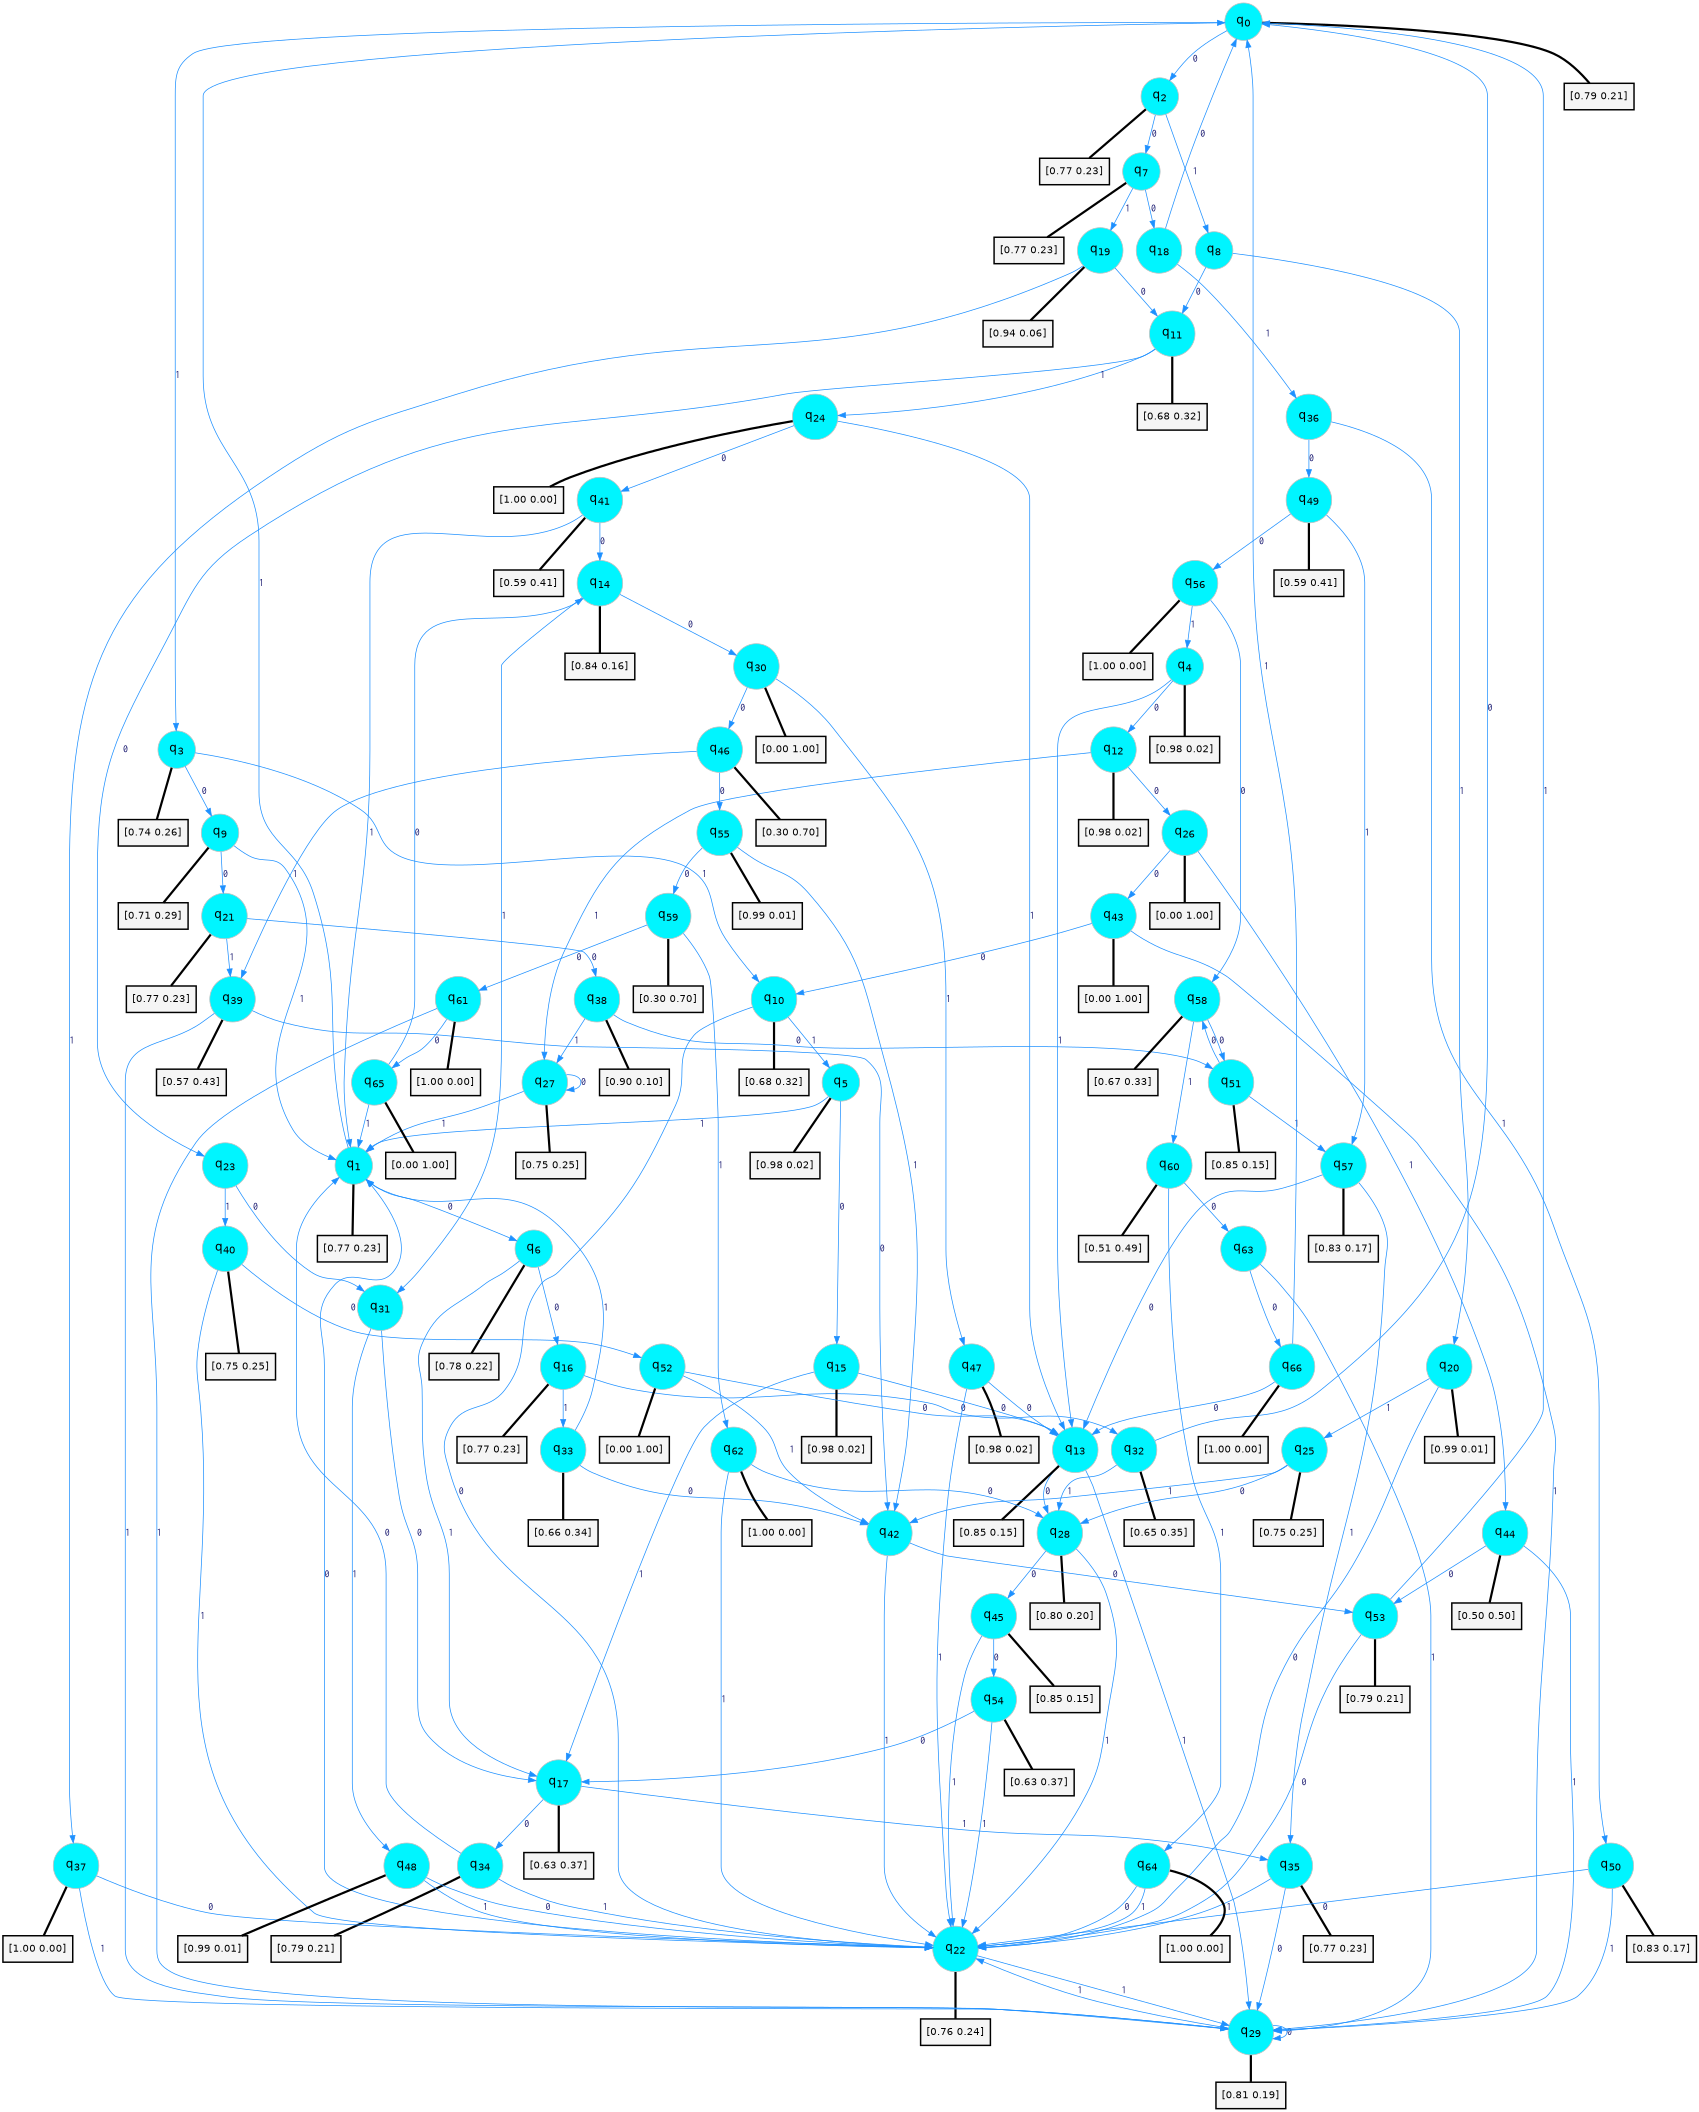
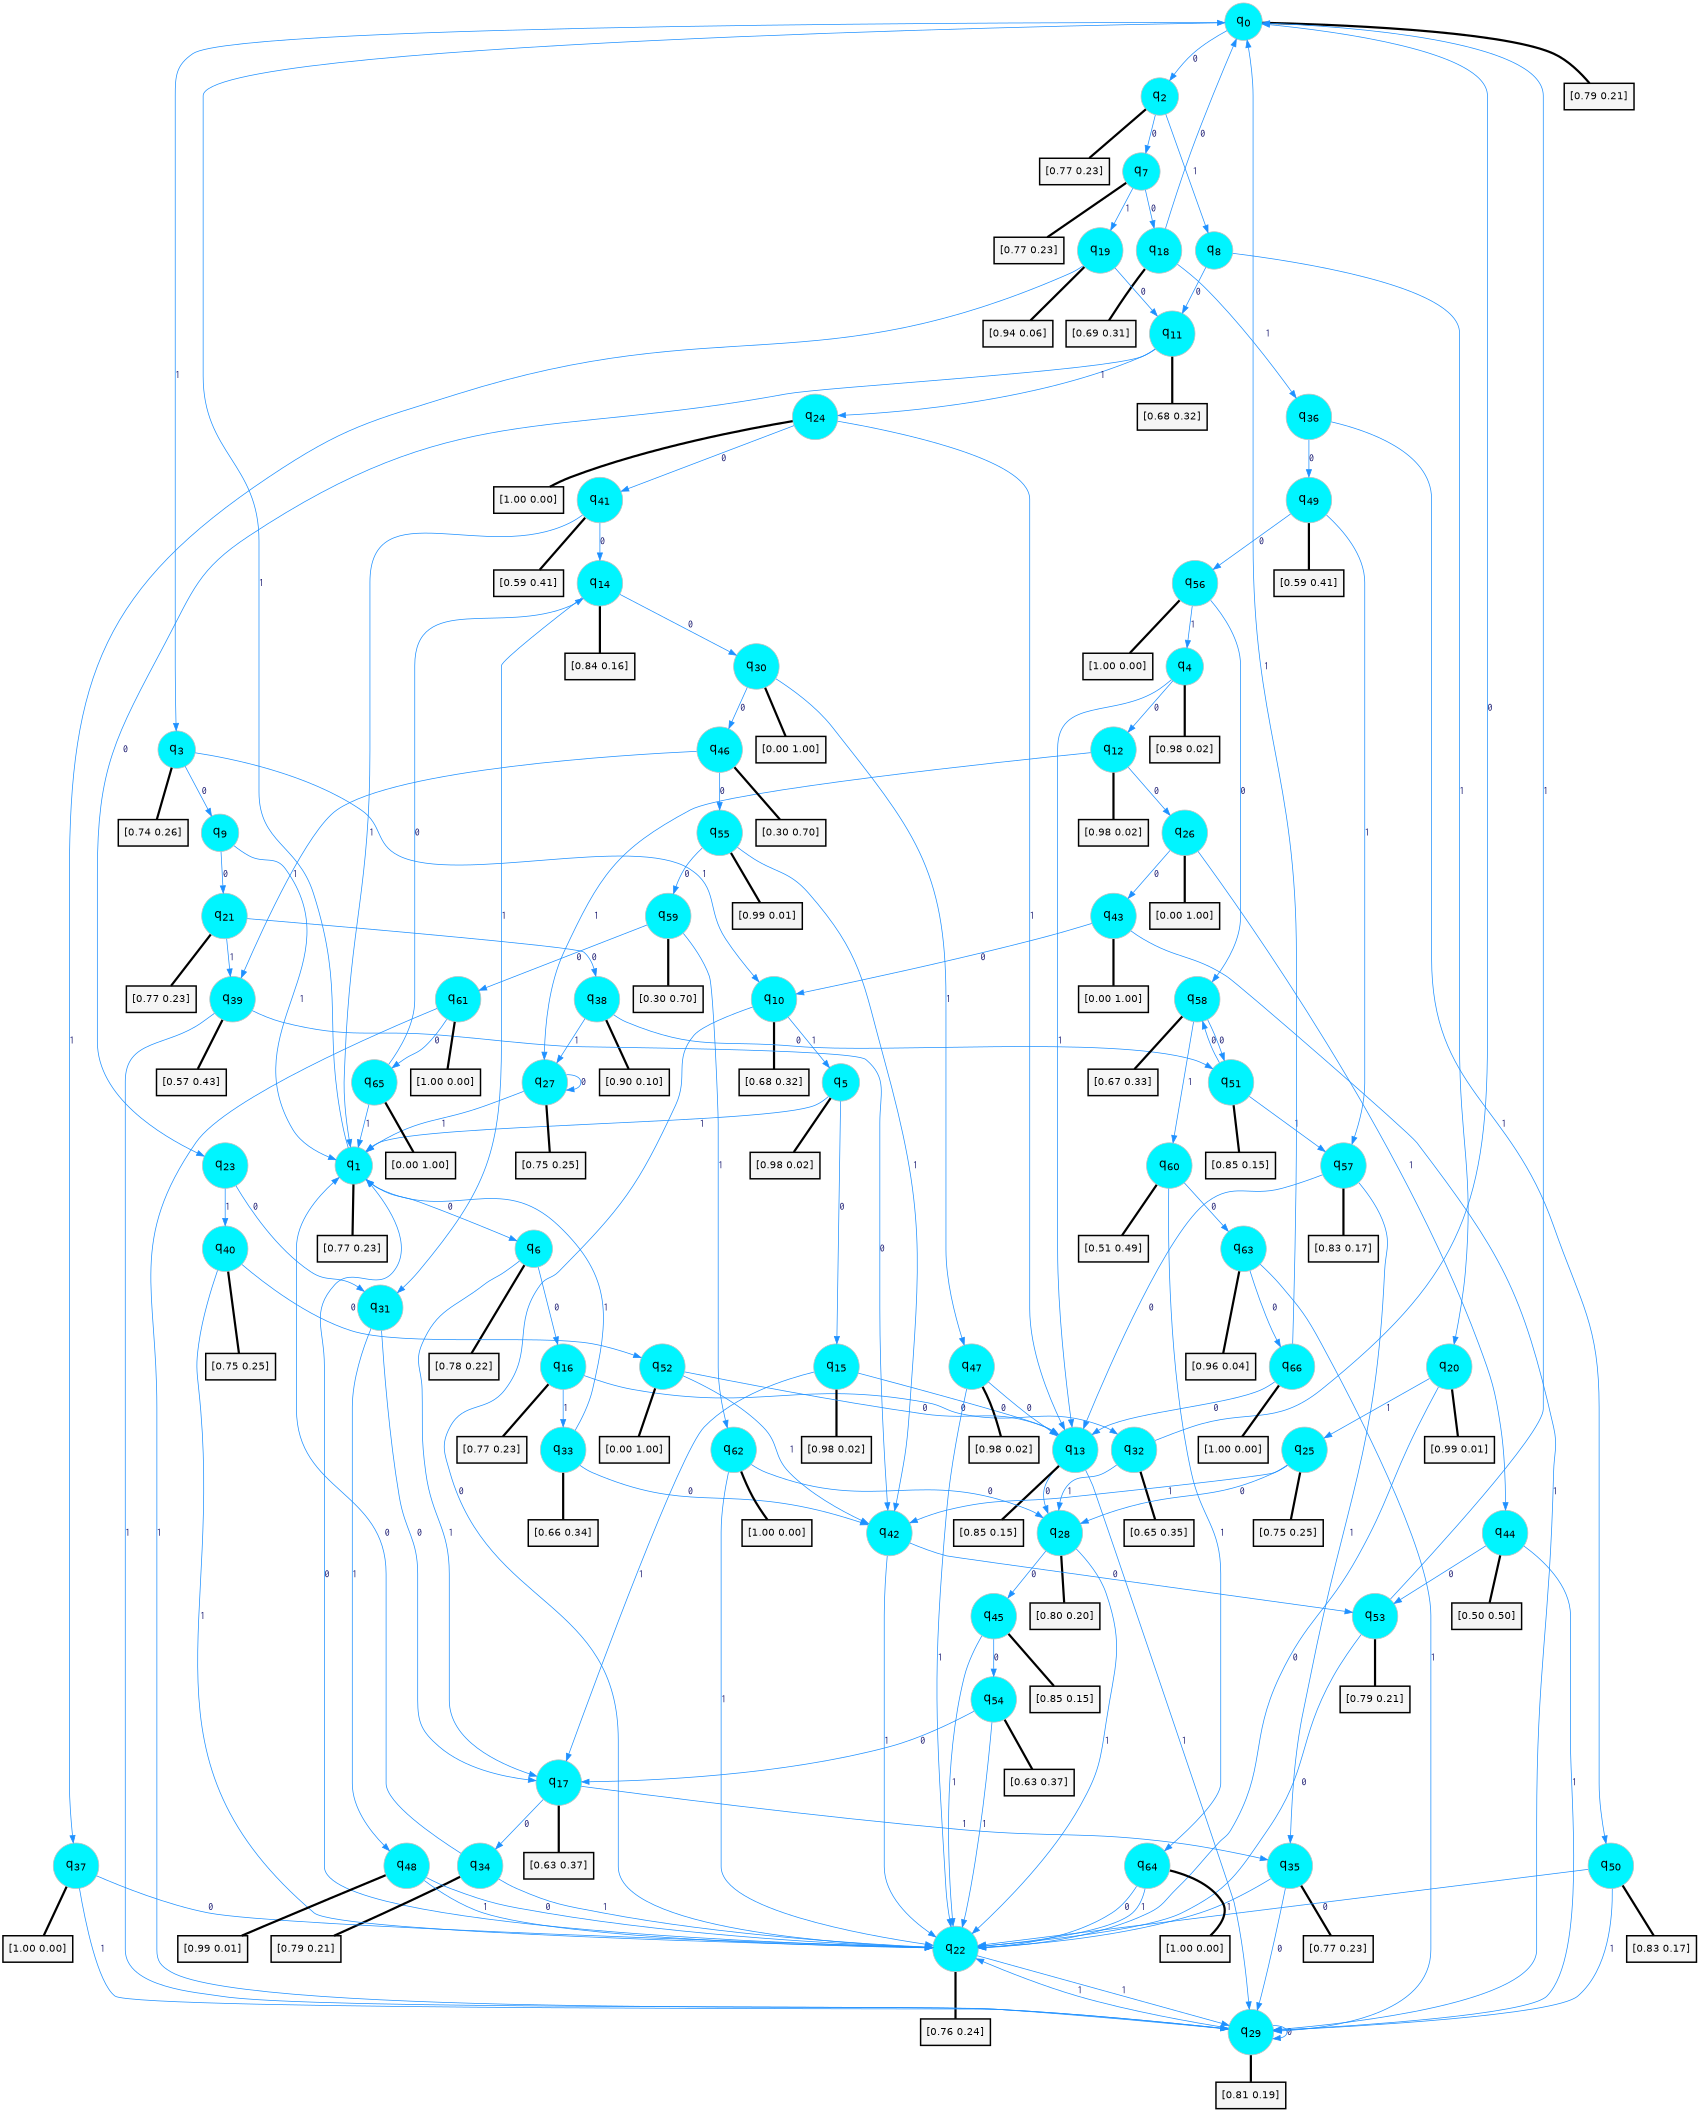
none -> (1101, 334)
(153, 916) -> none
none -> (1221, 1367)
